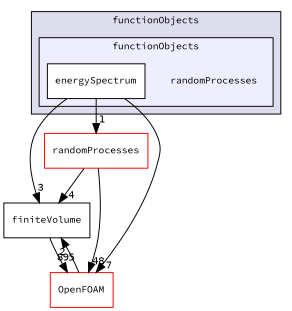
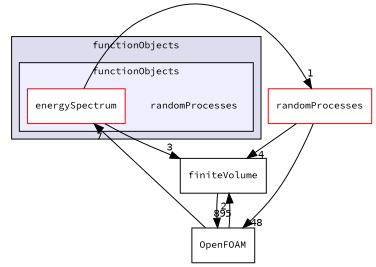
(96, 81) -> (76, 106)
(152, 182) -> (153, 179)
(82, 290) -> (223, 245)
